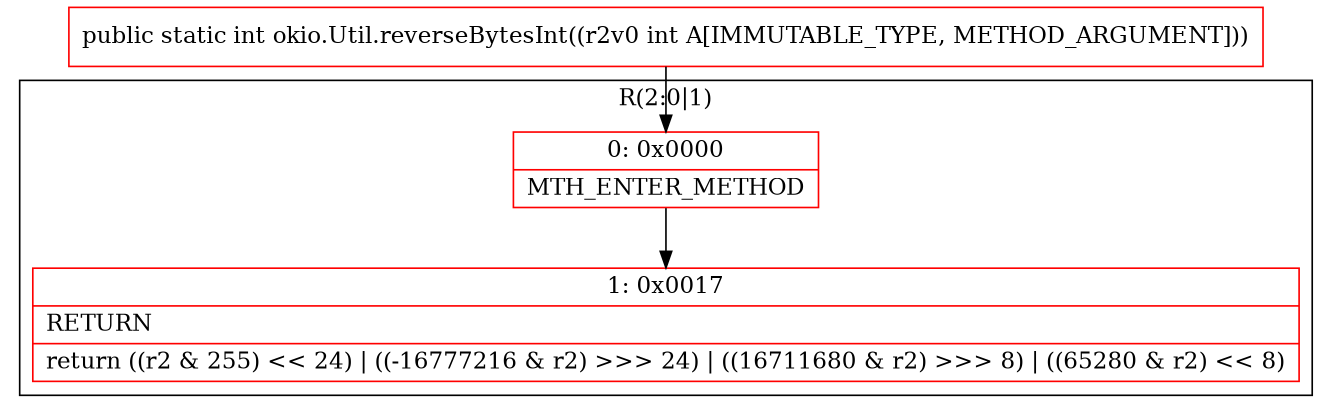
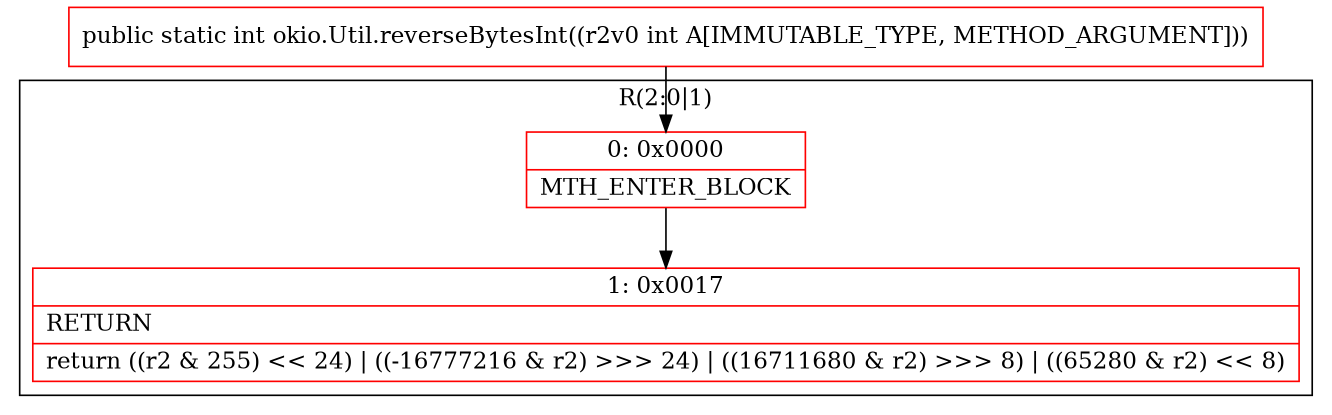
(666, 188) -> (666, 188)
